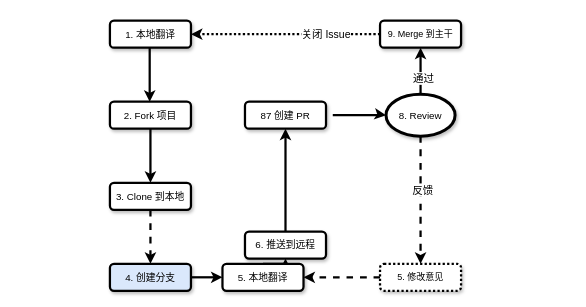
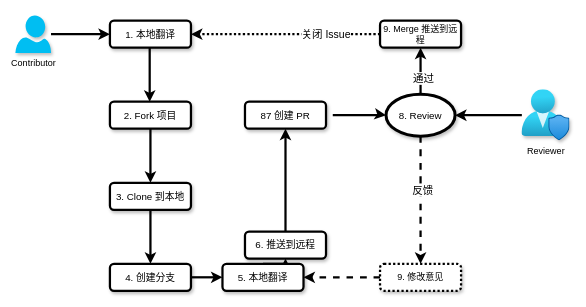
none -> (33, 34)
none -> (76, 34)
(420, 34) -> (420, 34)
none -> (492, 115)
none -> (546, 115)
(150, 233) -> (150, 233)
(150, 277) -> (150, 277)
(420, 277) -> (420, 277)
